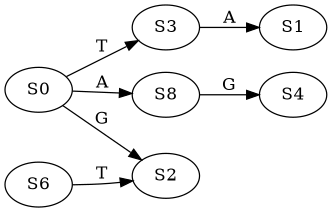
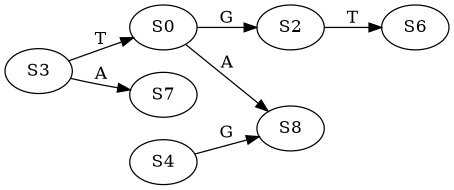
(293, 27) -> (163, 95)
(97, 62) -> (95, 51)
(223, 95) -> (221, 147)
(96, 184) -> (347, 27)
